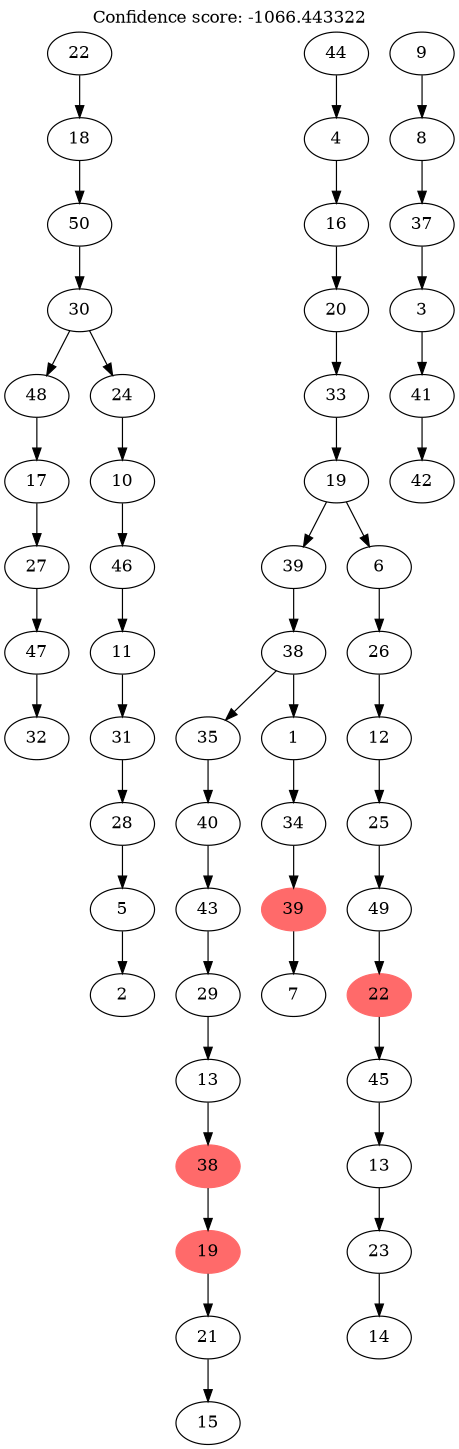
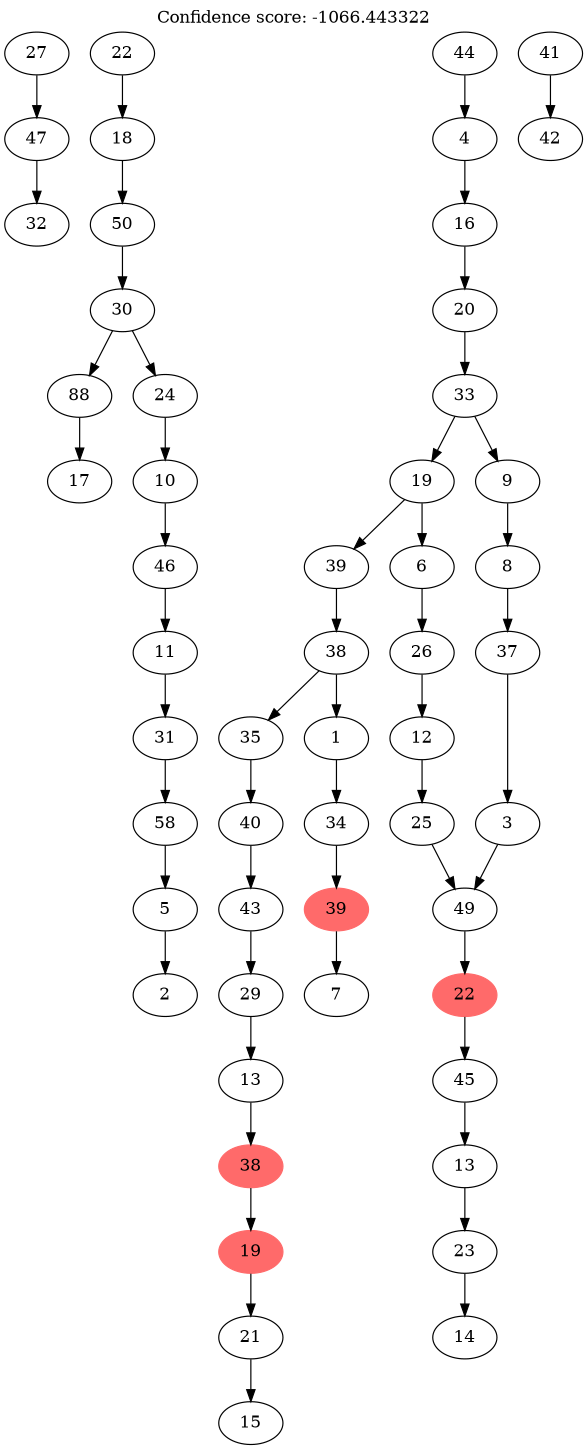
(422, 347) -> (489, 861)
(37, 396) -> (80, 396)
none -> (484, 433)
(37, 518) -> none
(122, 824) -> (165, 824)
